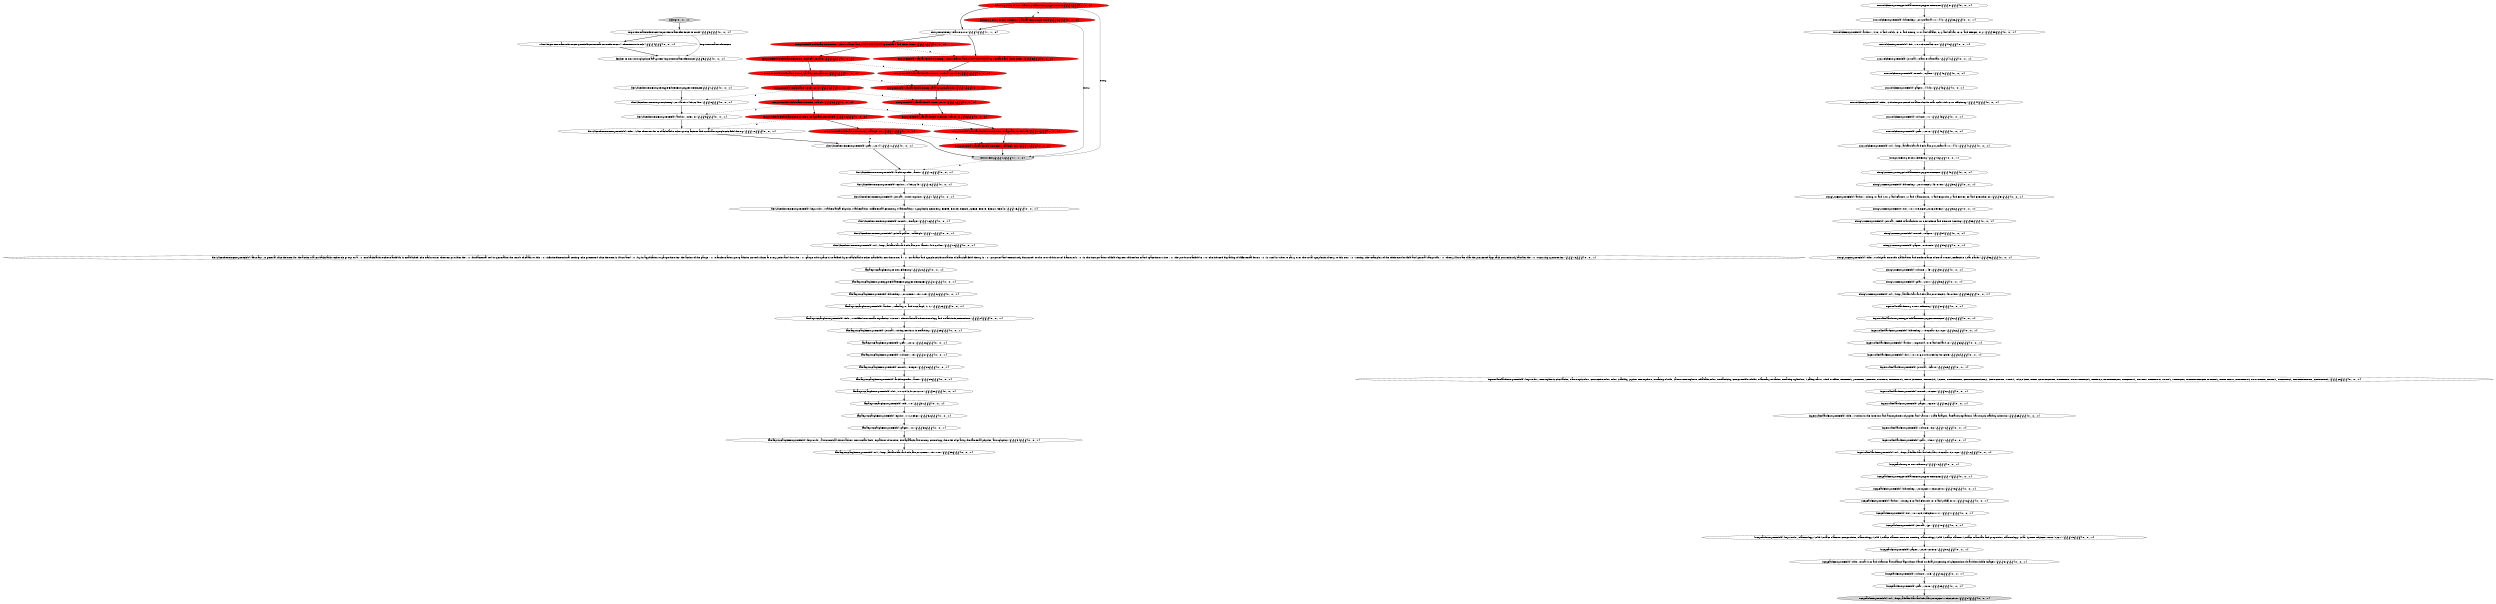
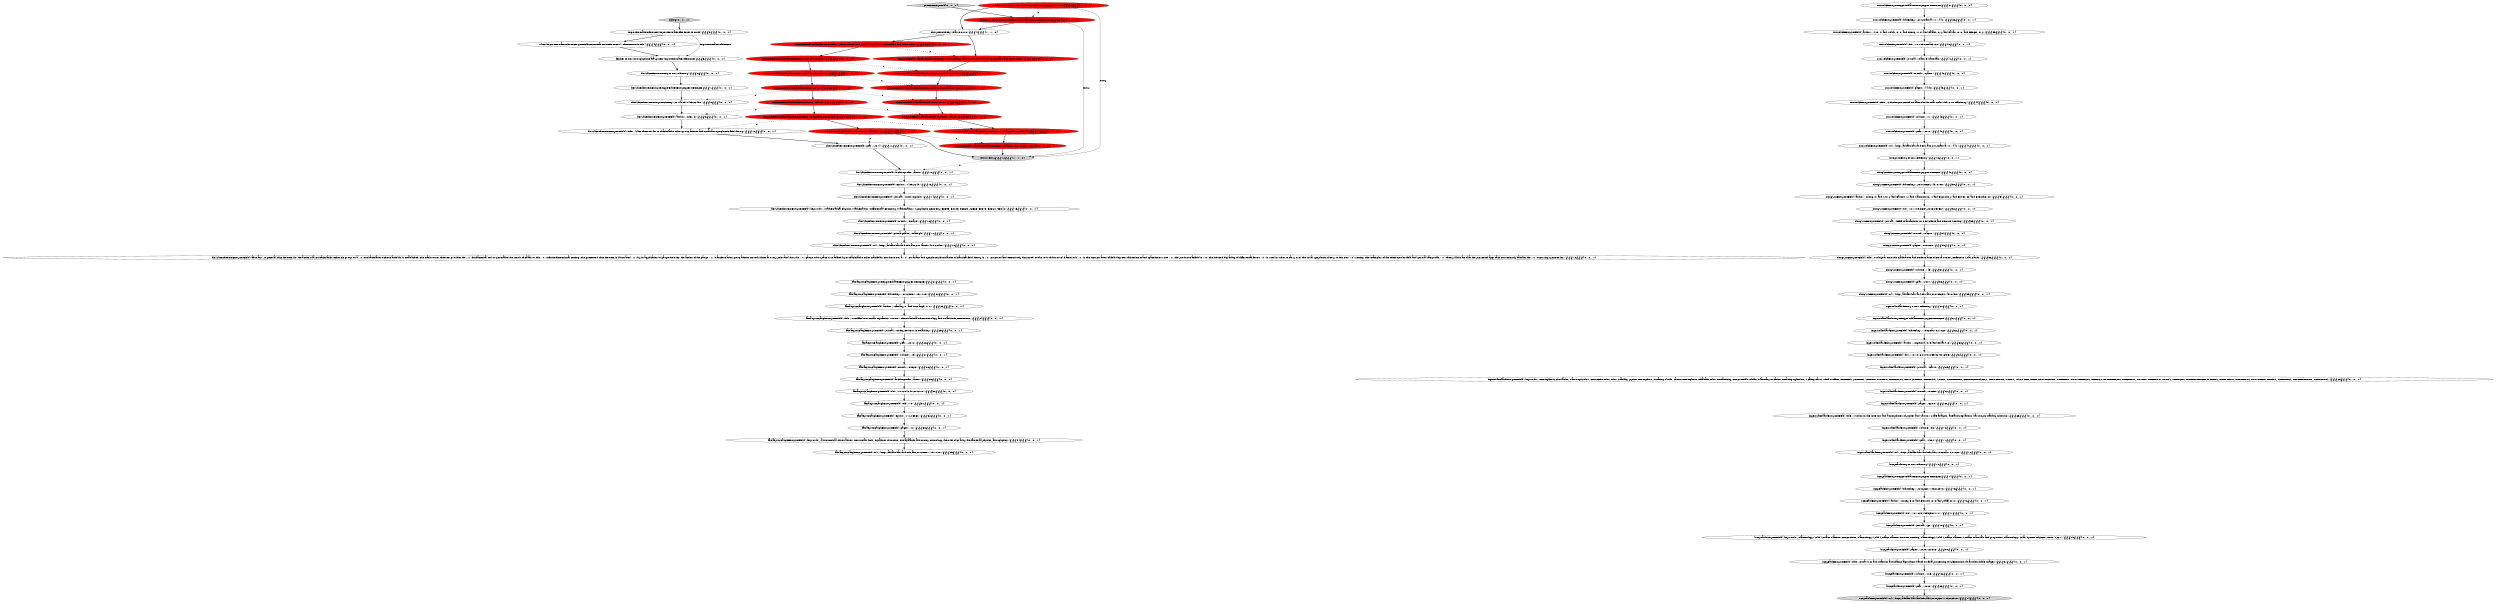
none -> (941, 6)
none -> (680, 73)
(904, 270) -> none
